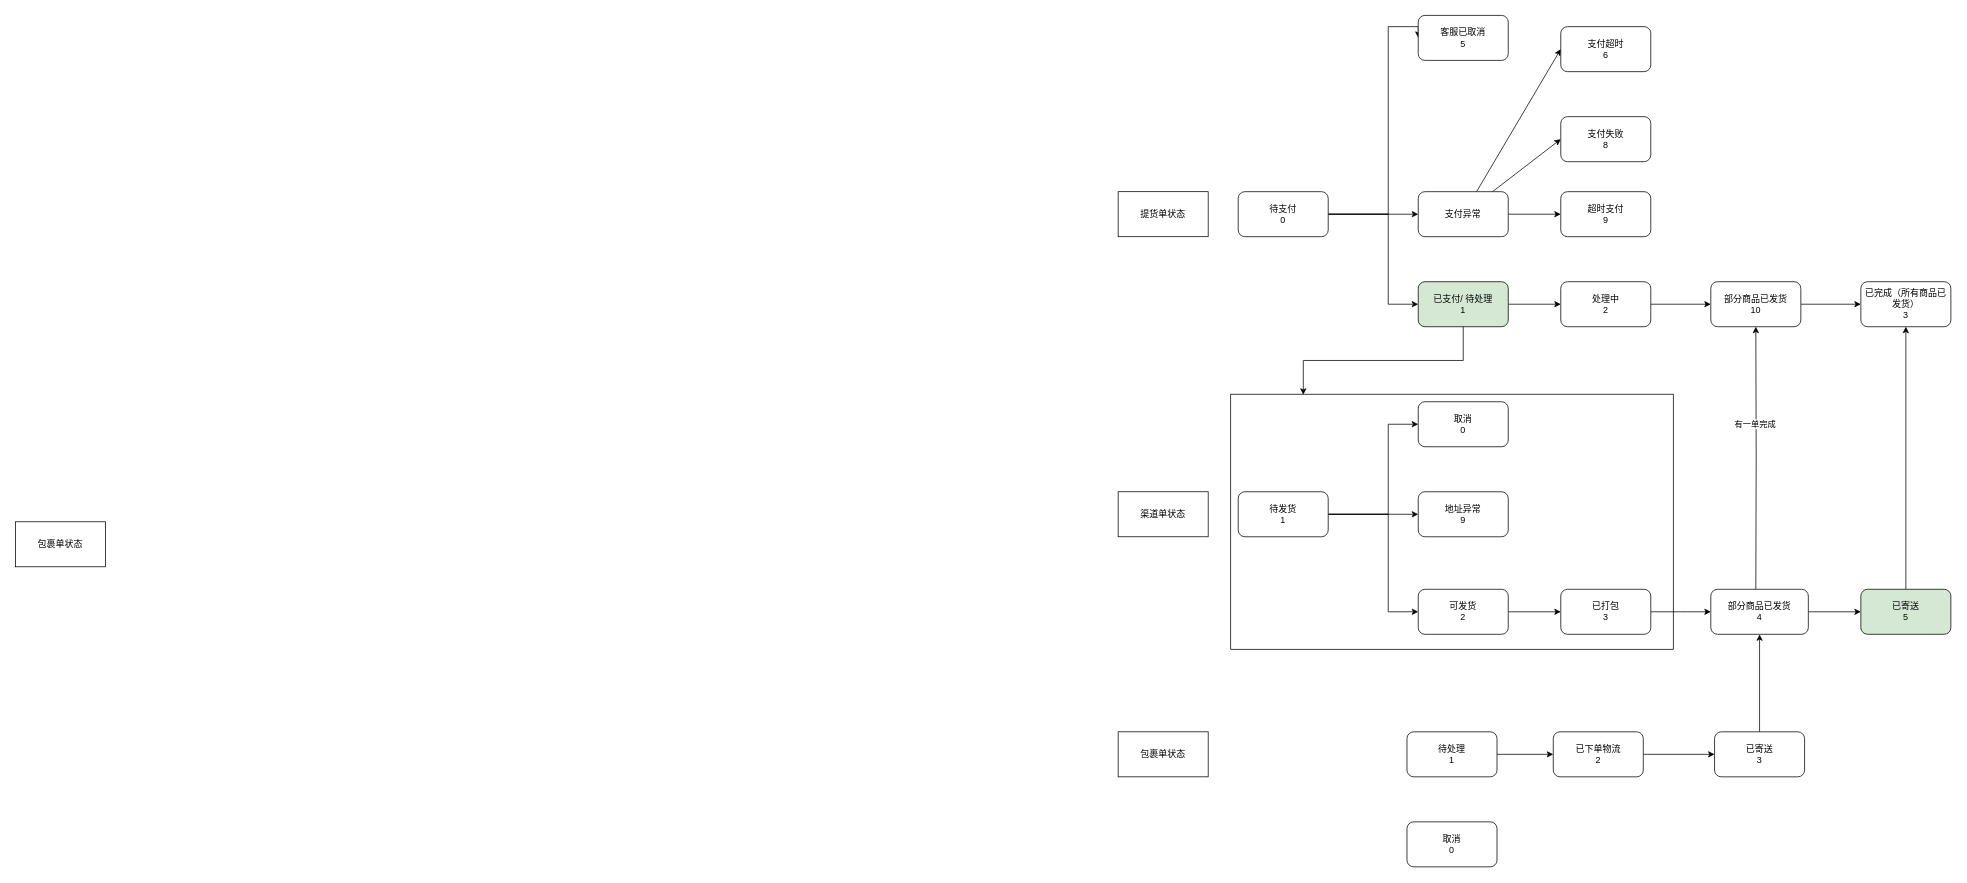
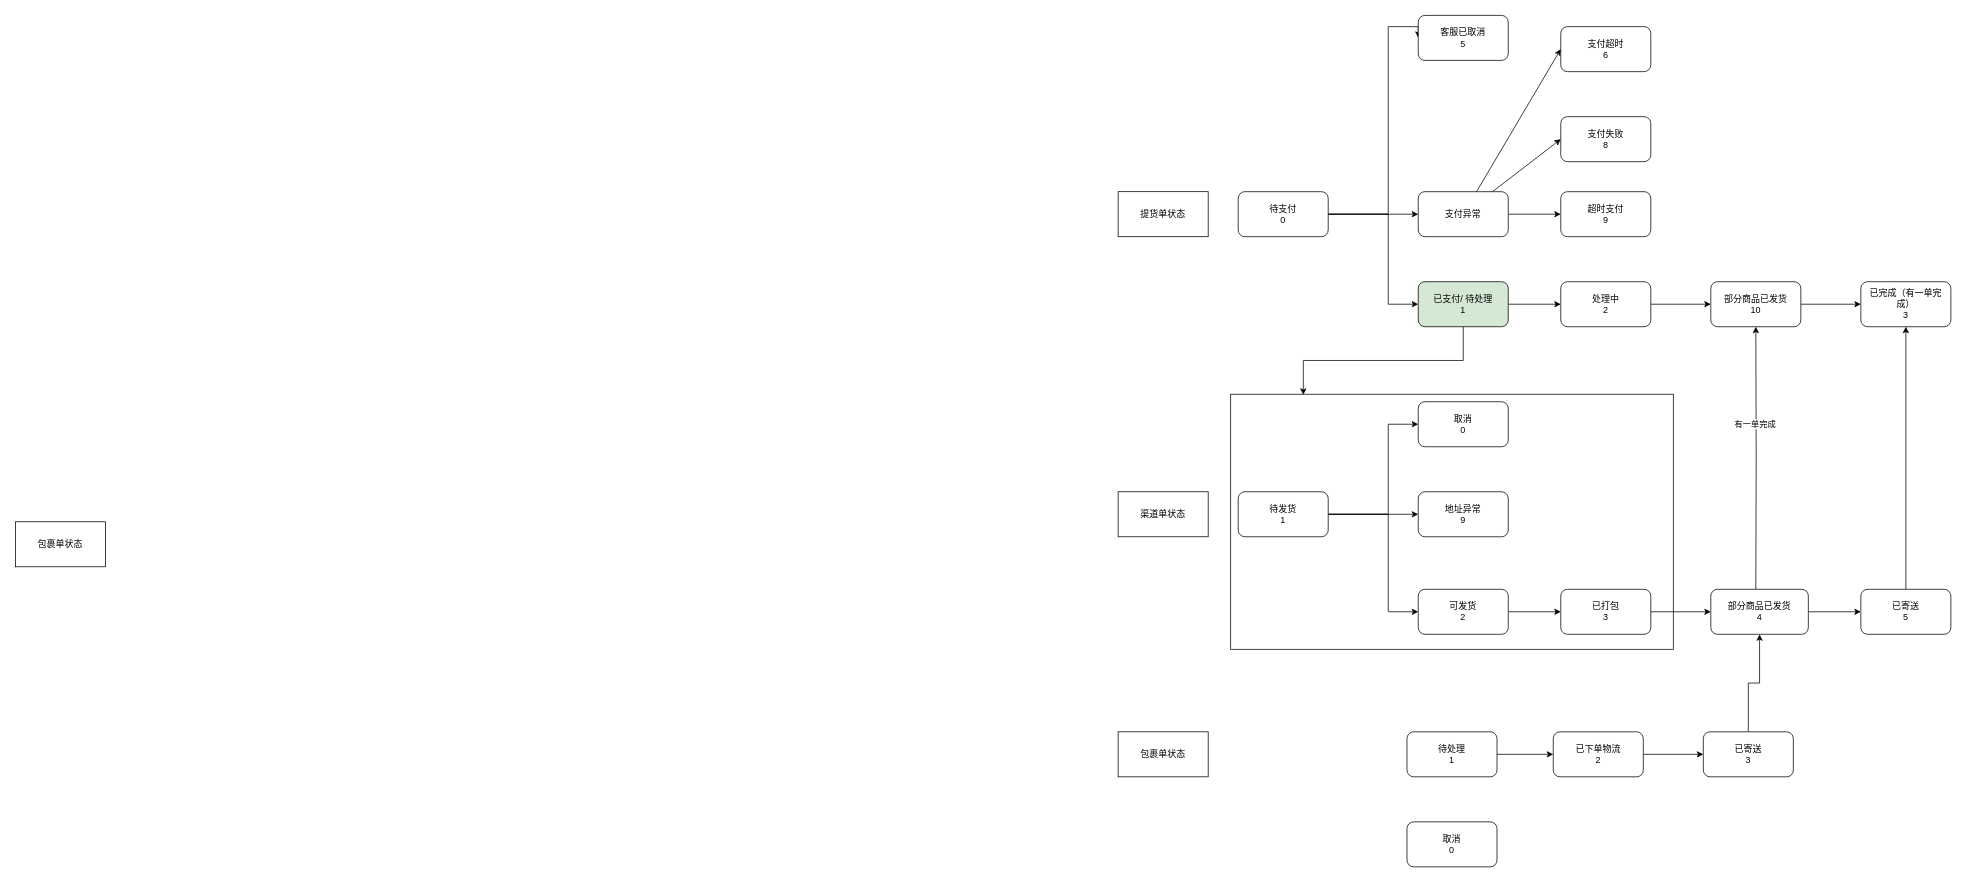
(1905, 304) -> (1905, 304)
(1905, 612) -> (1905, 612)
(1759, 754) -> (1748, 754)
